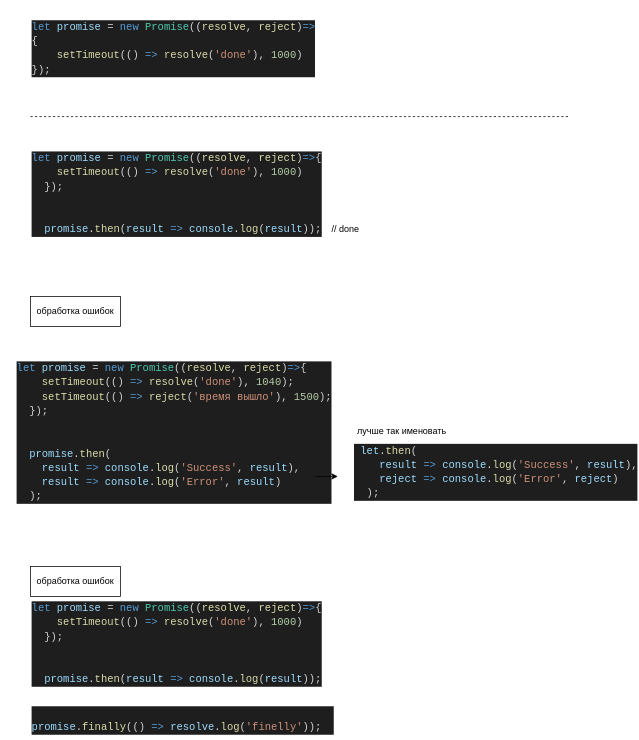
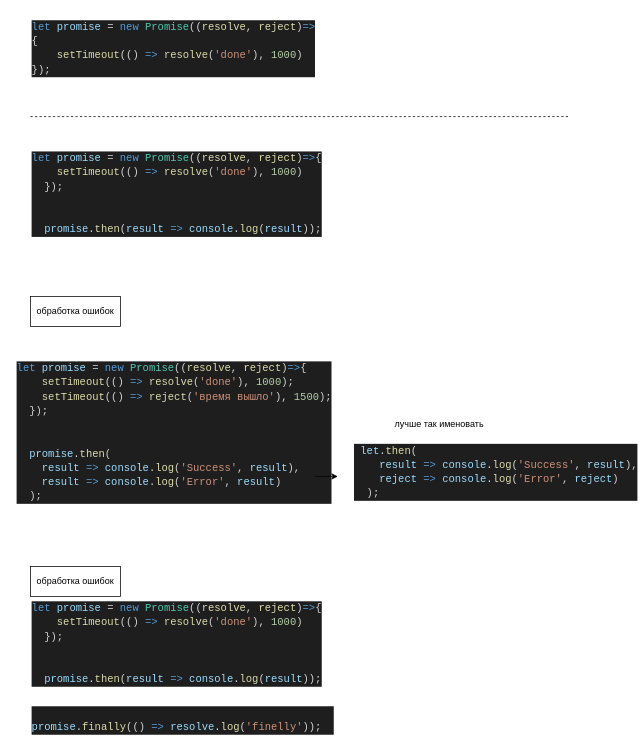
(345, 229) -> none
(127, 405) -> (127, 405)
(402, 432) -> (439, 424)
